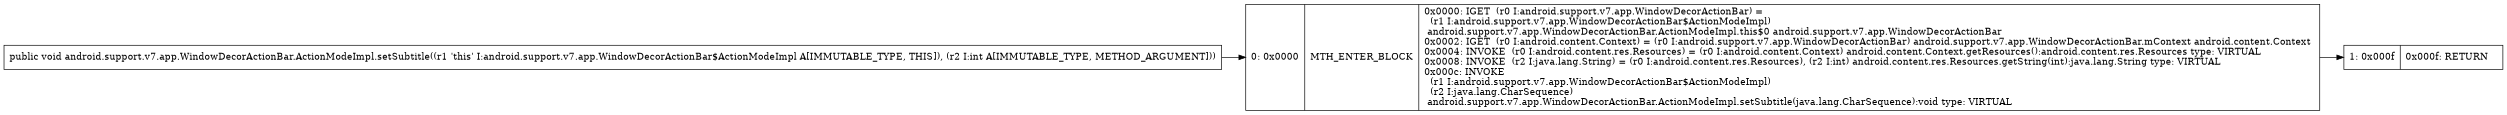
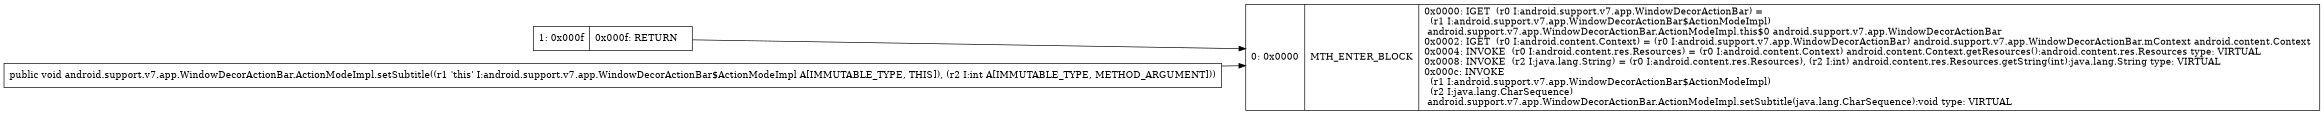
(2328, 57) -> (966, 44)
